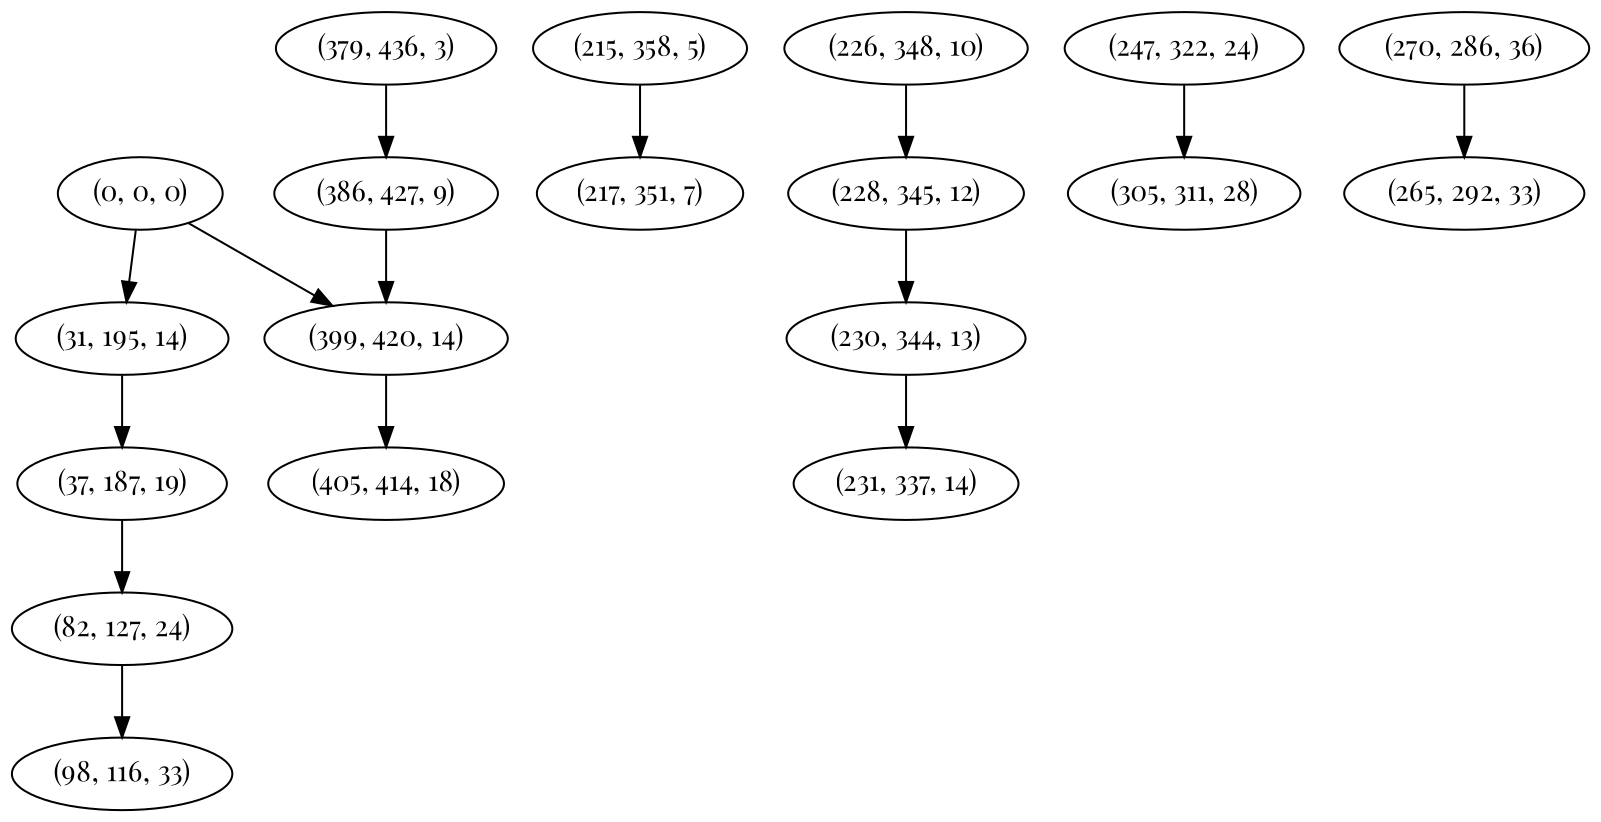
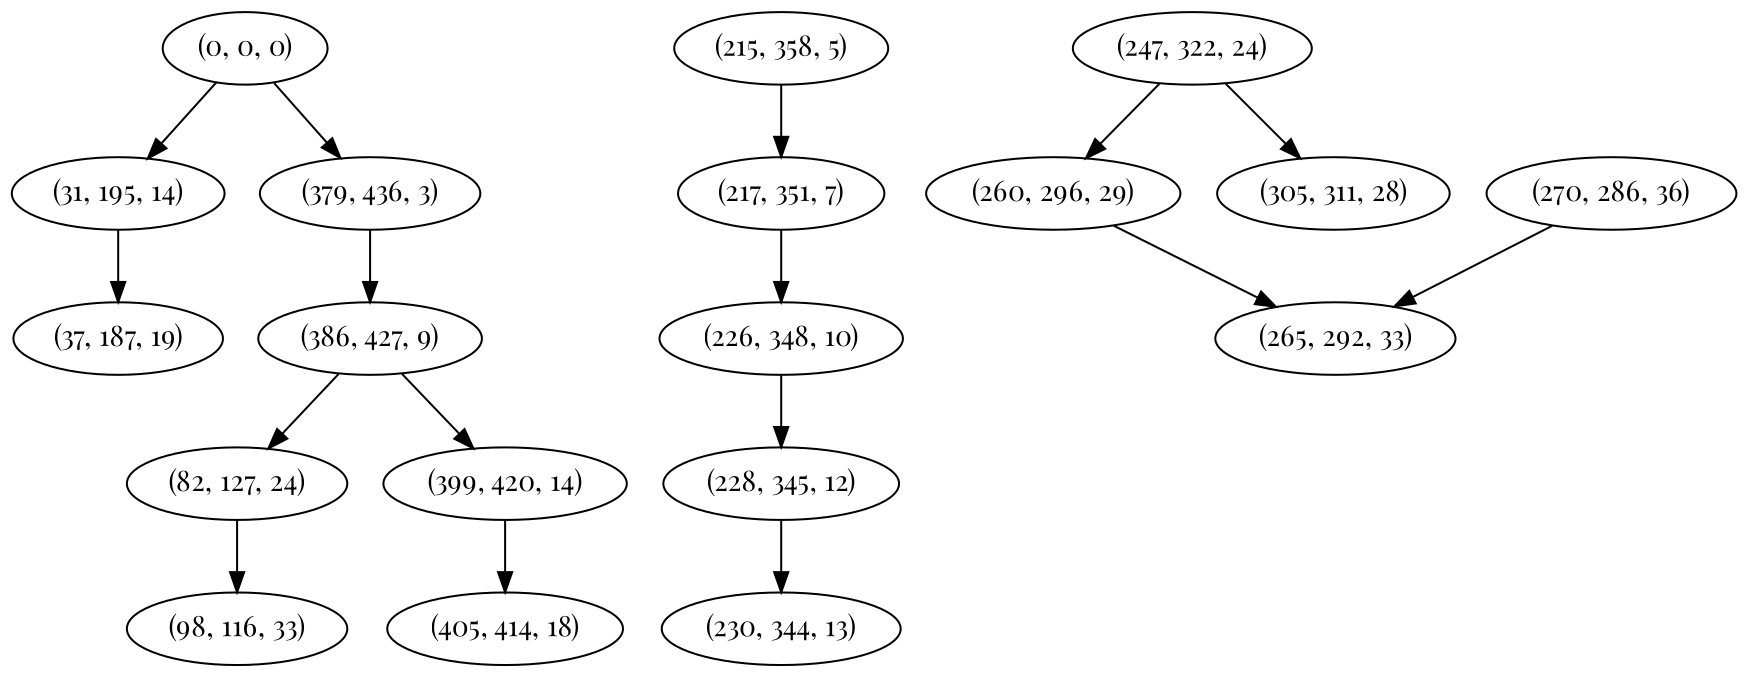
none -> (1053, 193)
none -> (781, 256)
(251, 259) -> (301, 113)
(906, 484) -> none
(122, 546) -> (311, 404)
